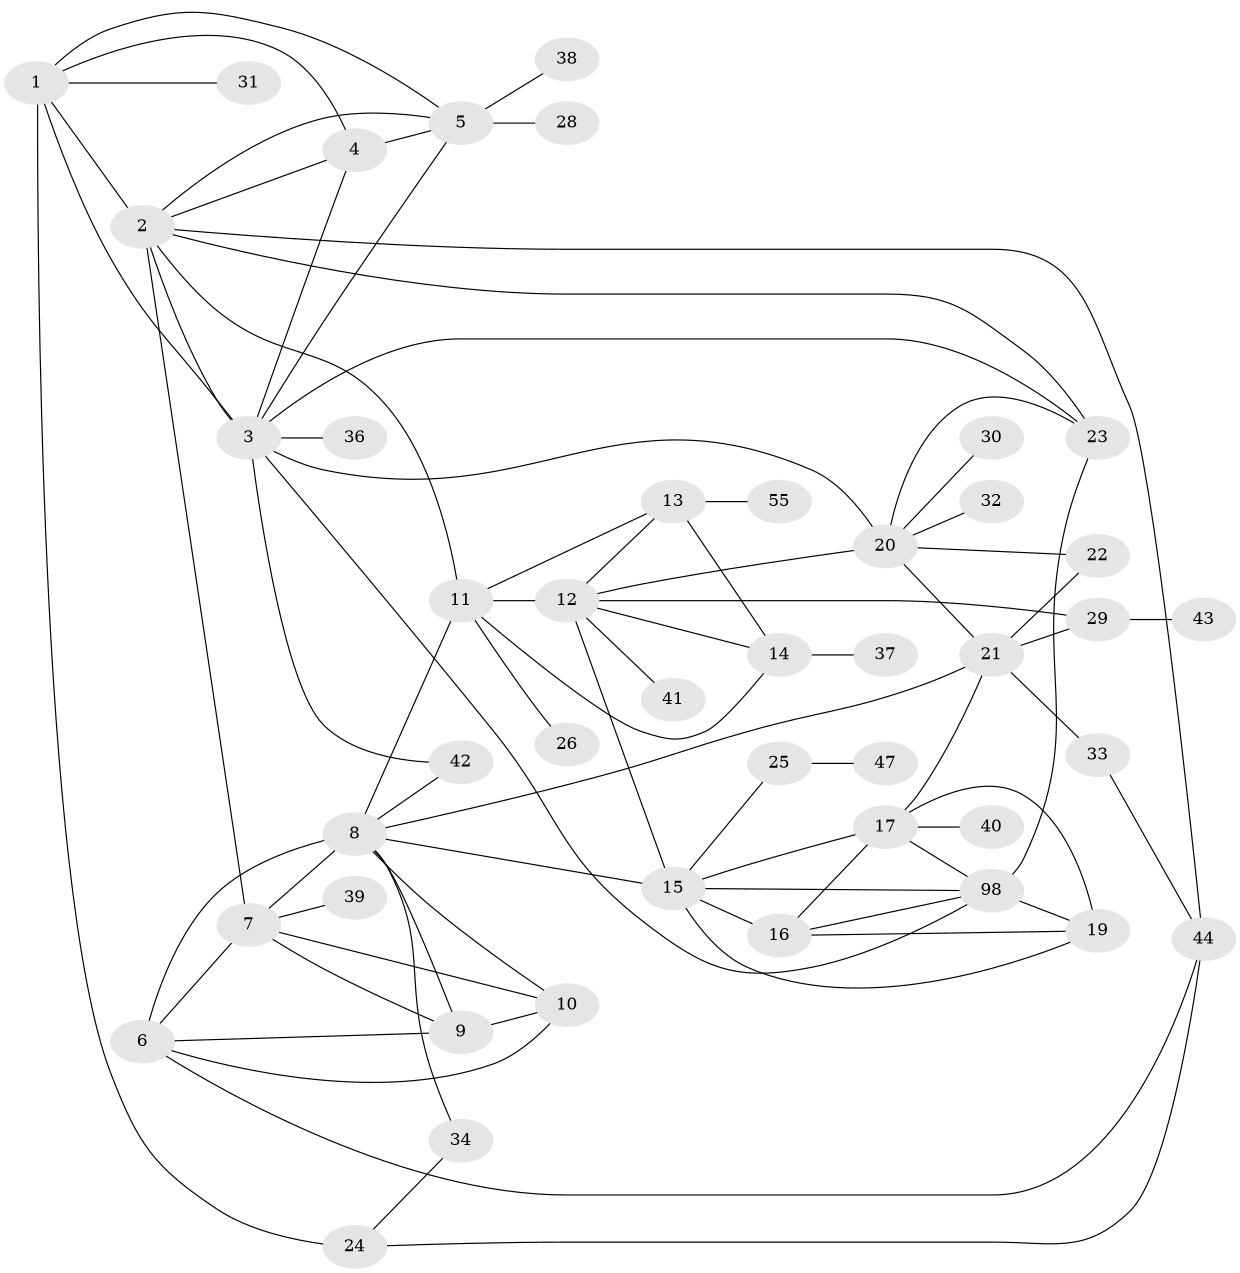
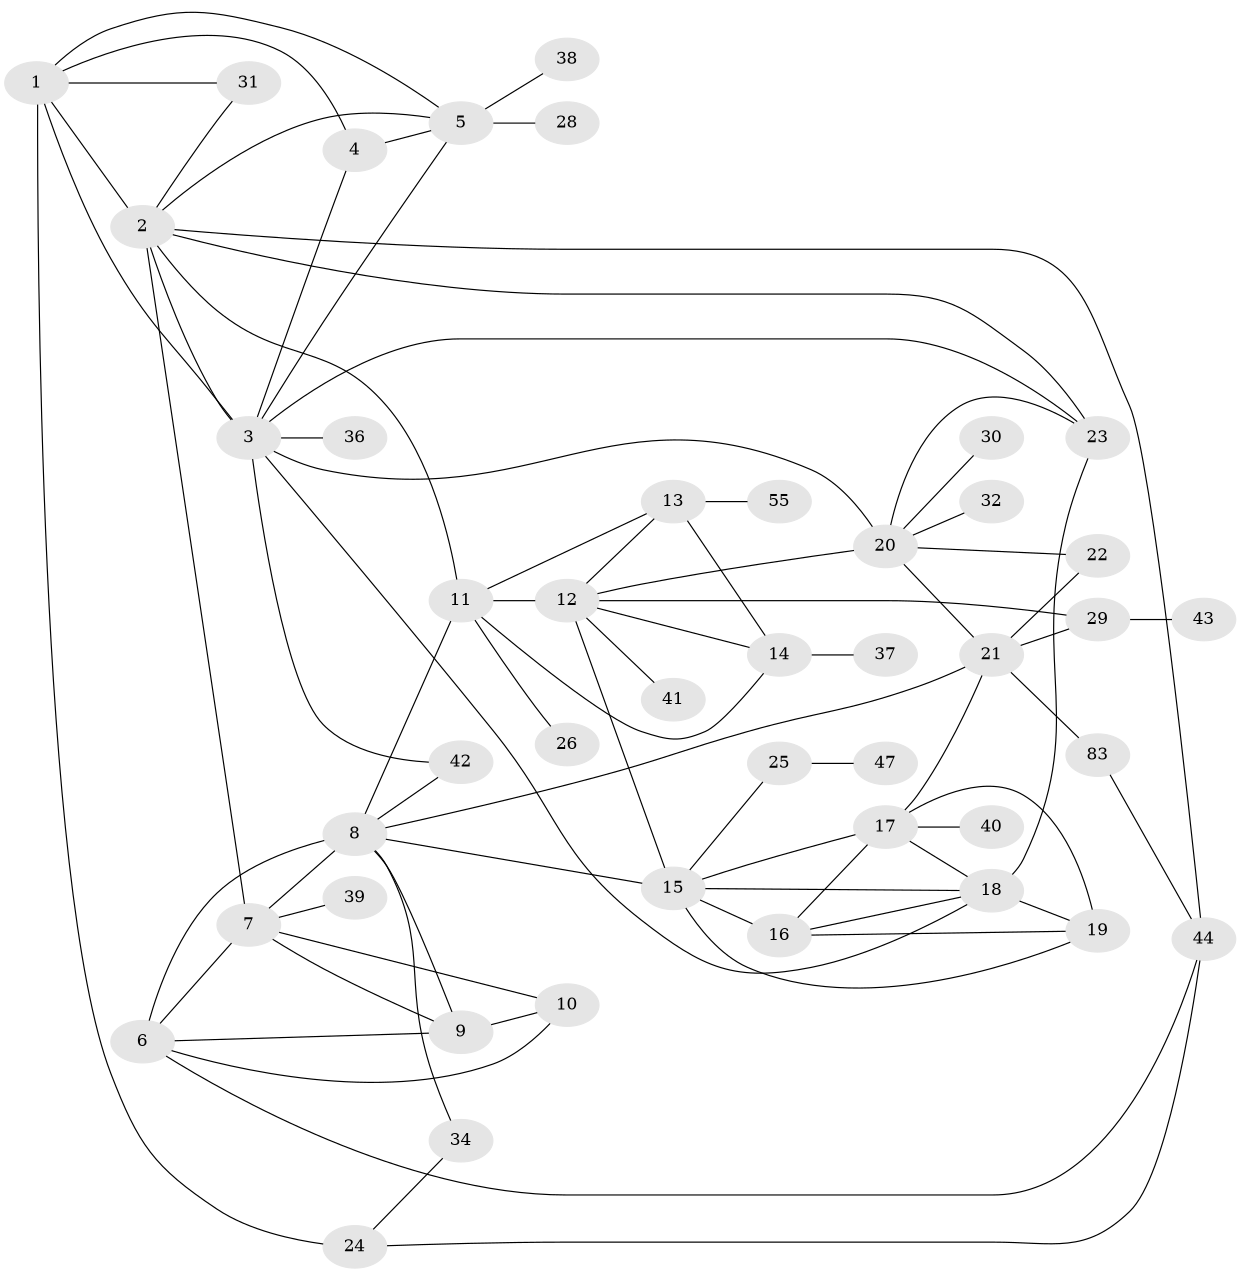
(249, 188) -> (193, 153)
(1098, 755) -> (1098, 755)
(992, 891) -> (992, 891)
(455, 926) -> none
